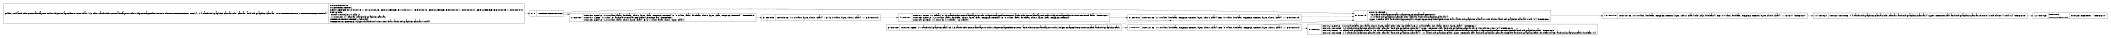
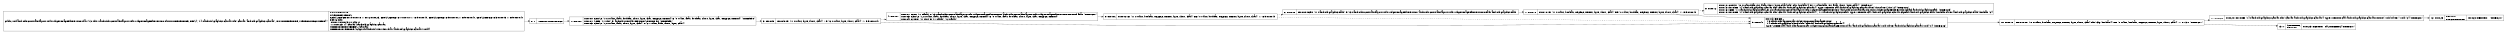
(958, 9) -> (1315, 25)
(1128, 23) -> (1279, 15)
none -> (2317, 27)
